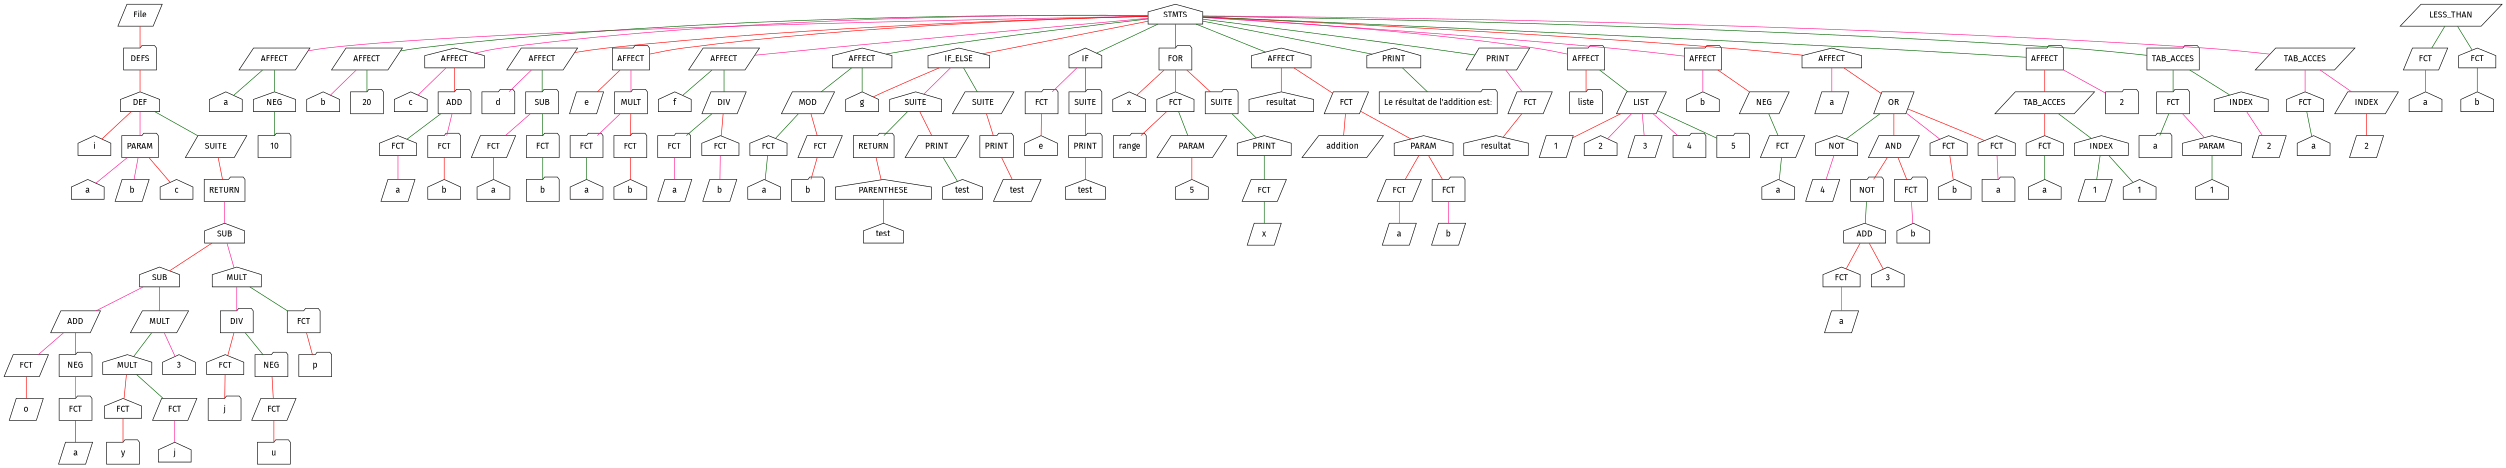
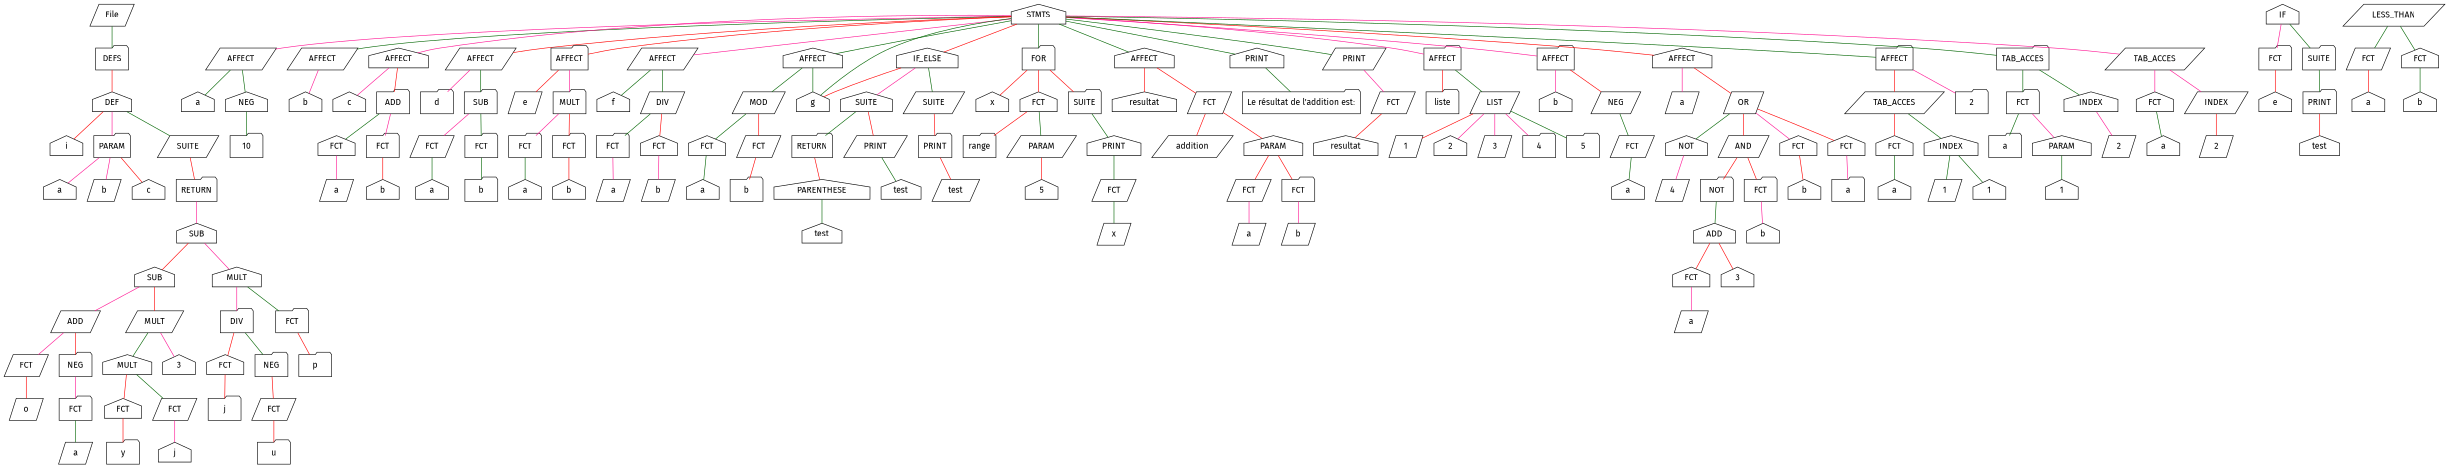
(140, 37) -> (112, 37)
(1127, 39) -> (895, 47)
(367, 103) -> none
